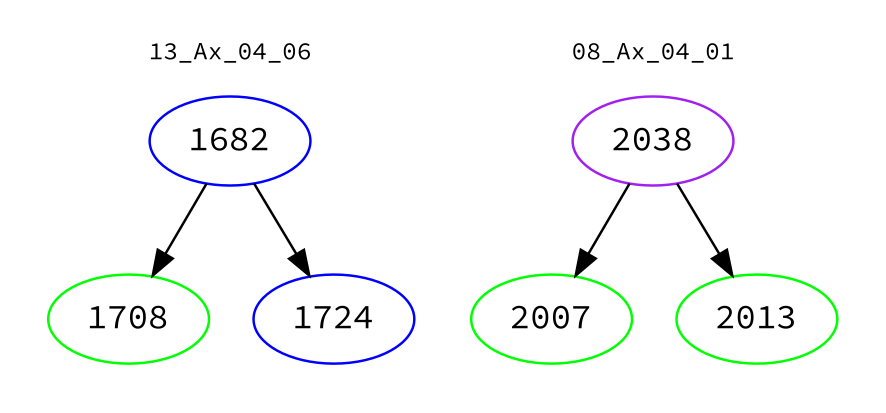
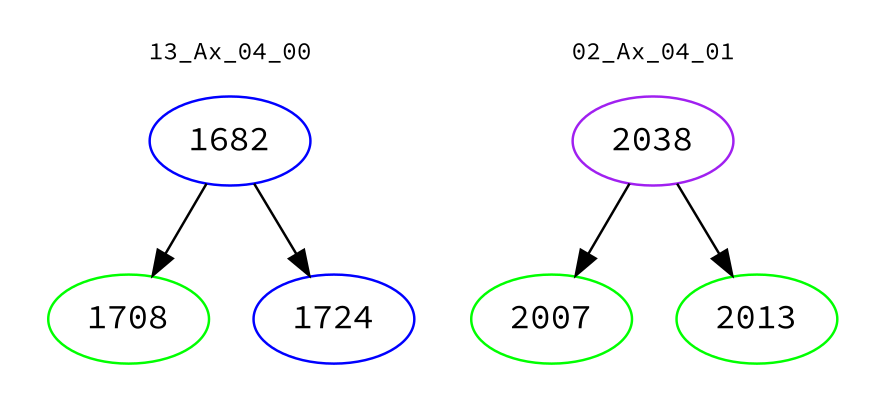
(231, 53) -> (231, 53)
(654, 53) -> (654, 53)
